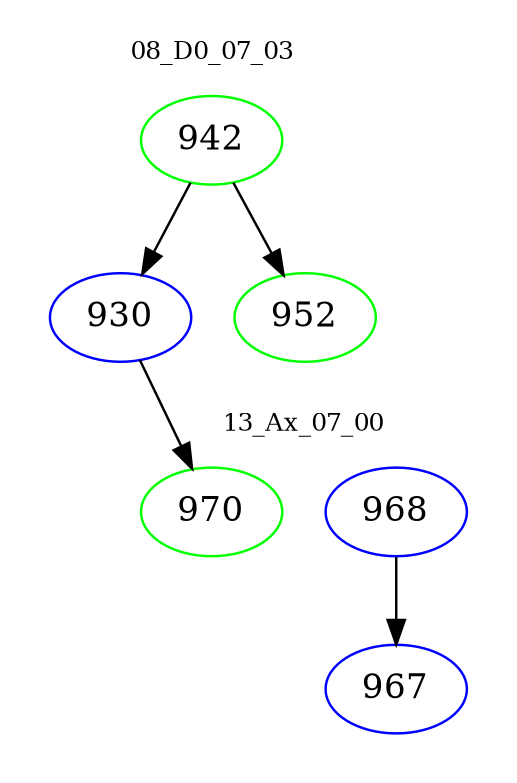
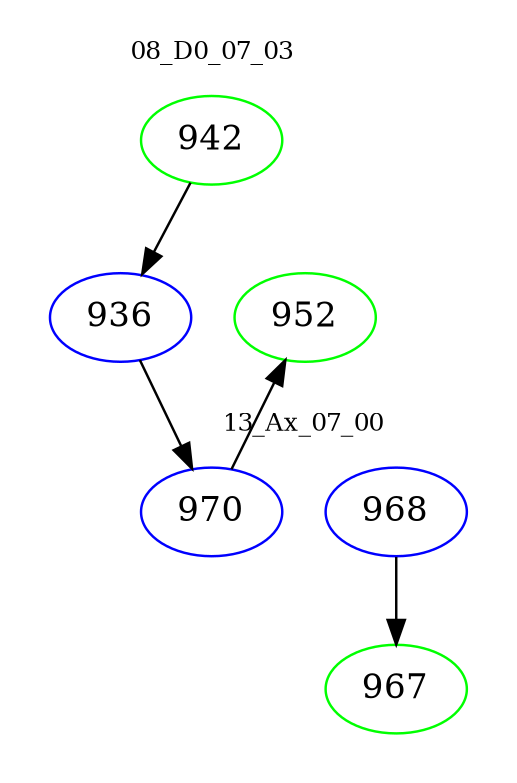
(252, 218) -> (253, 426)
(121, 317) -> (121, 317)
(212, 512) -> (212, 512)
(396, 689) -> (396, 689)
